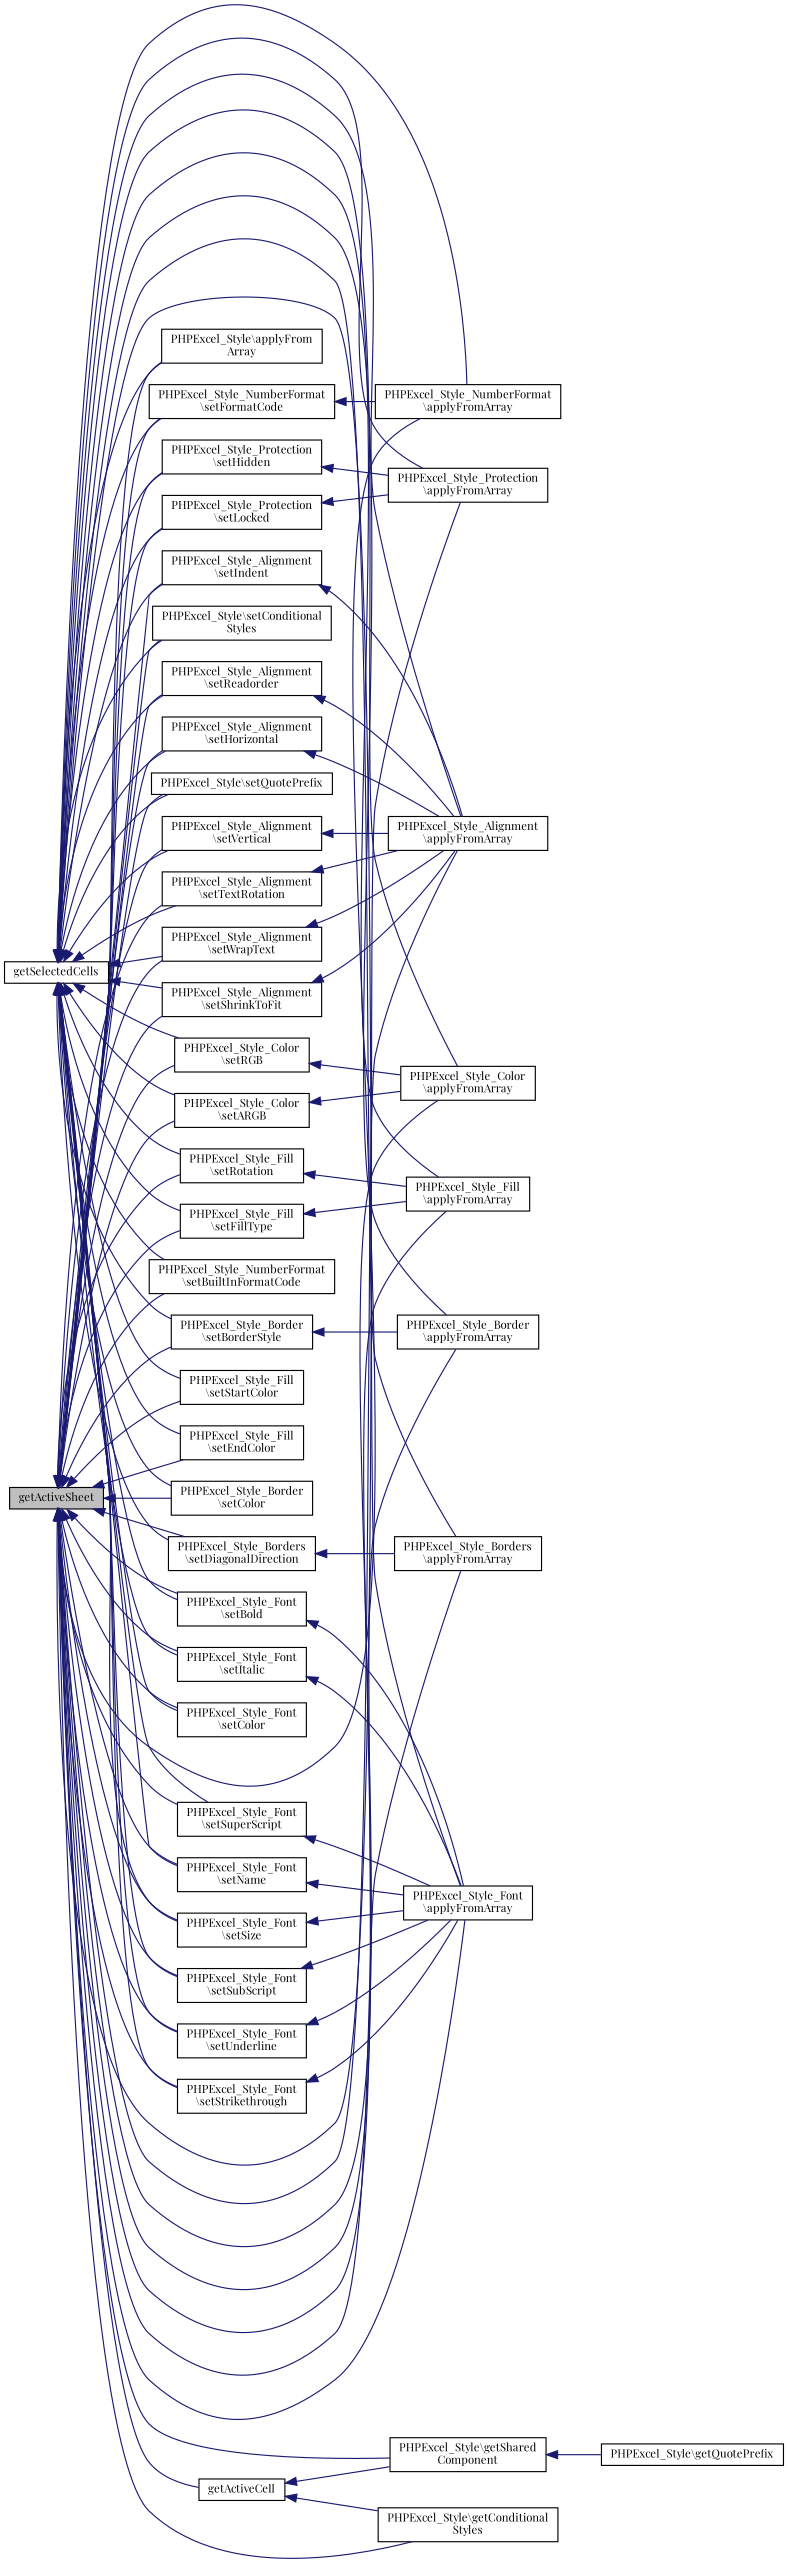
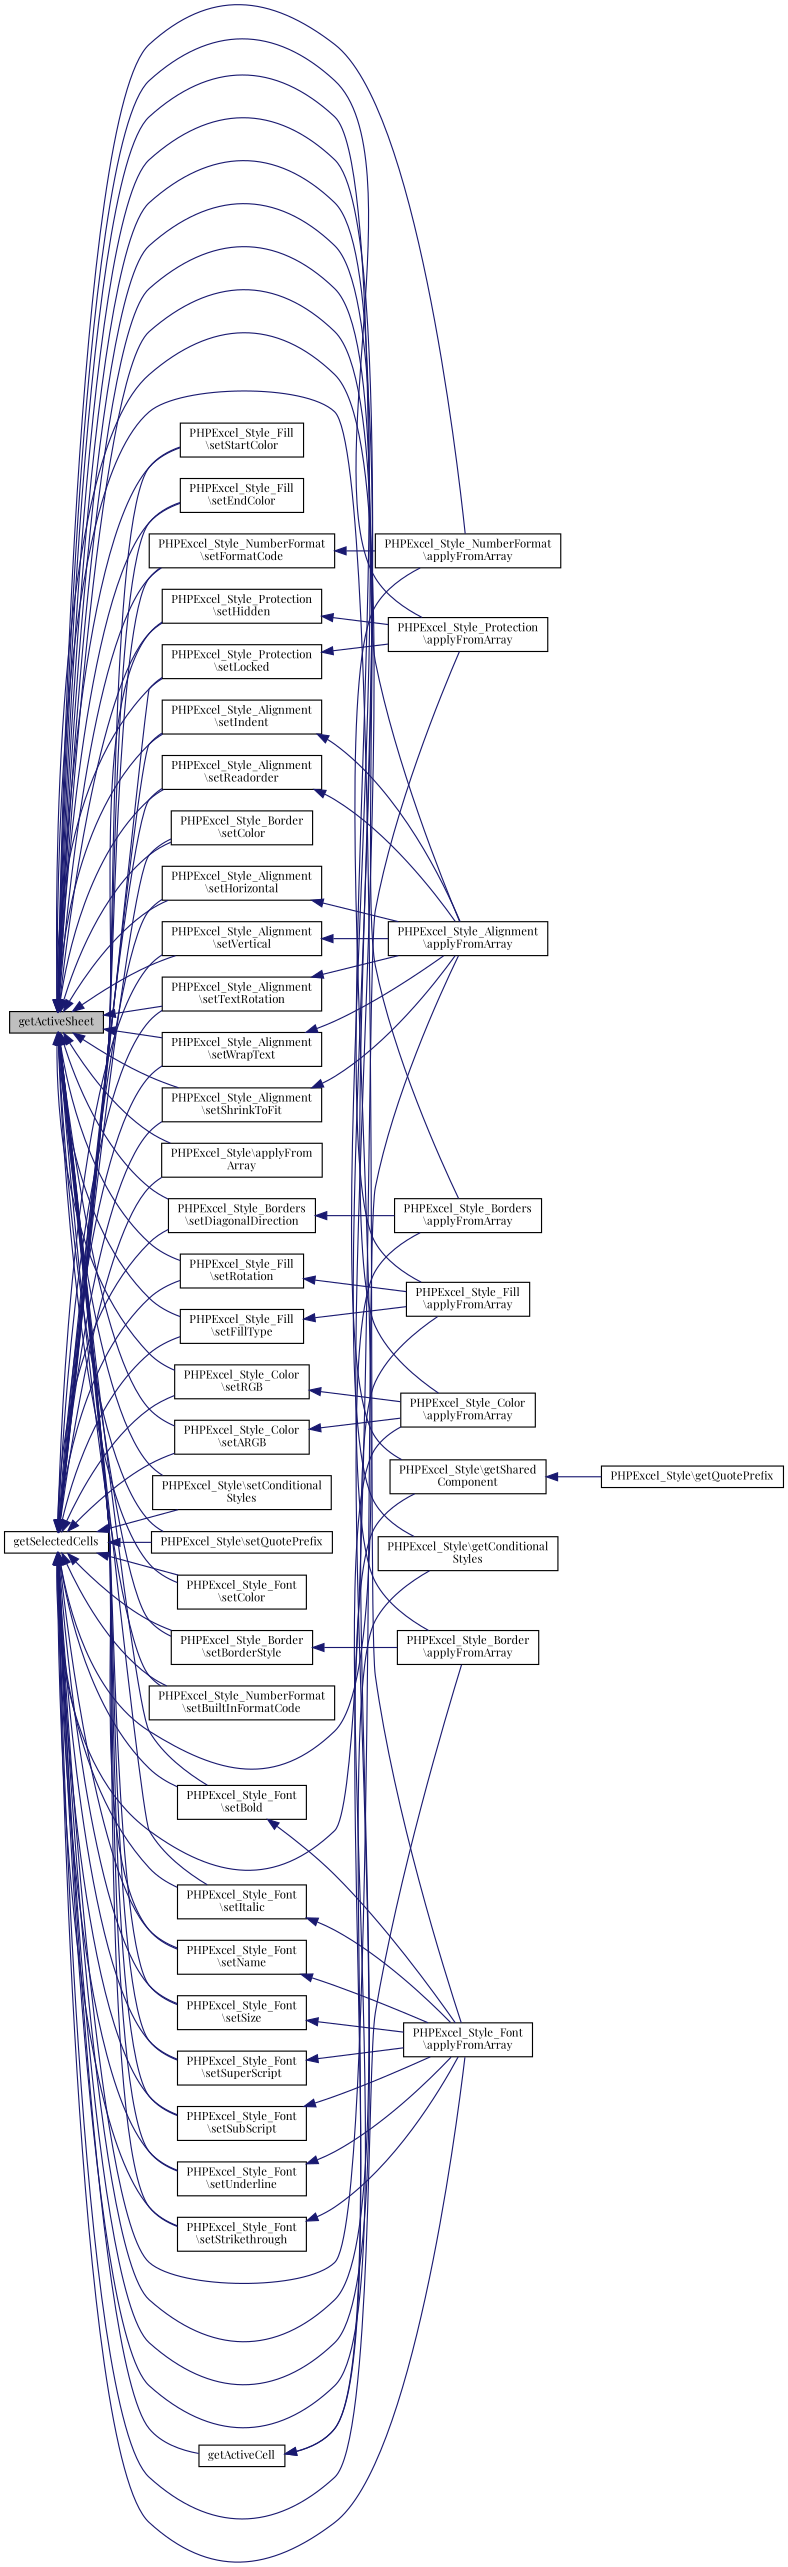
(83, 2023) -> (85, 2028)
